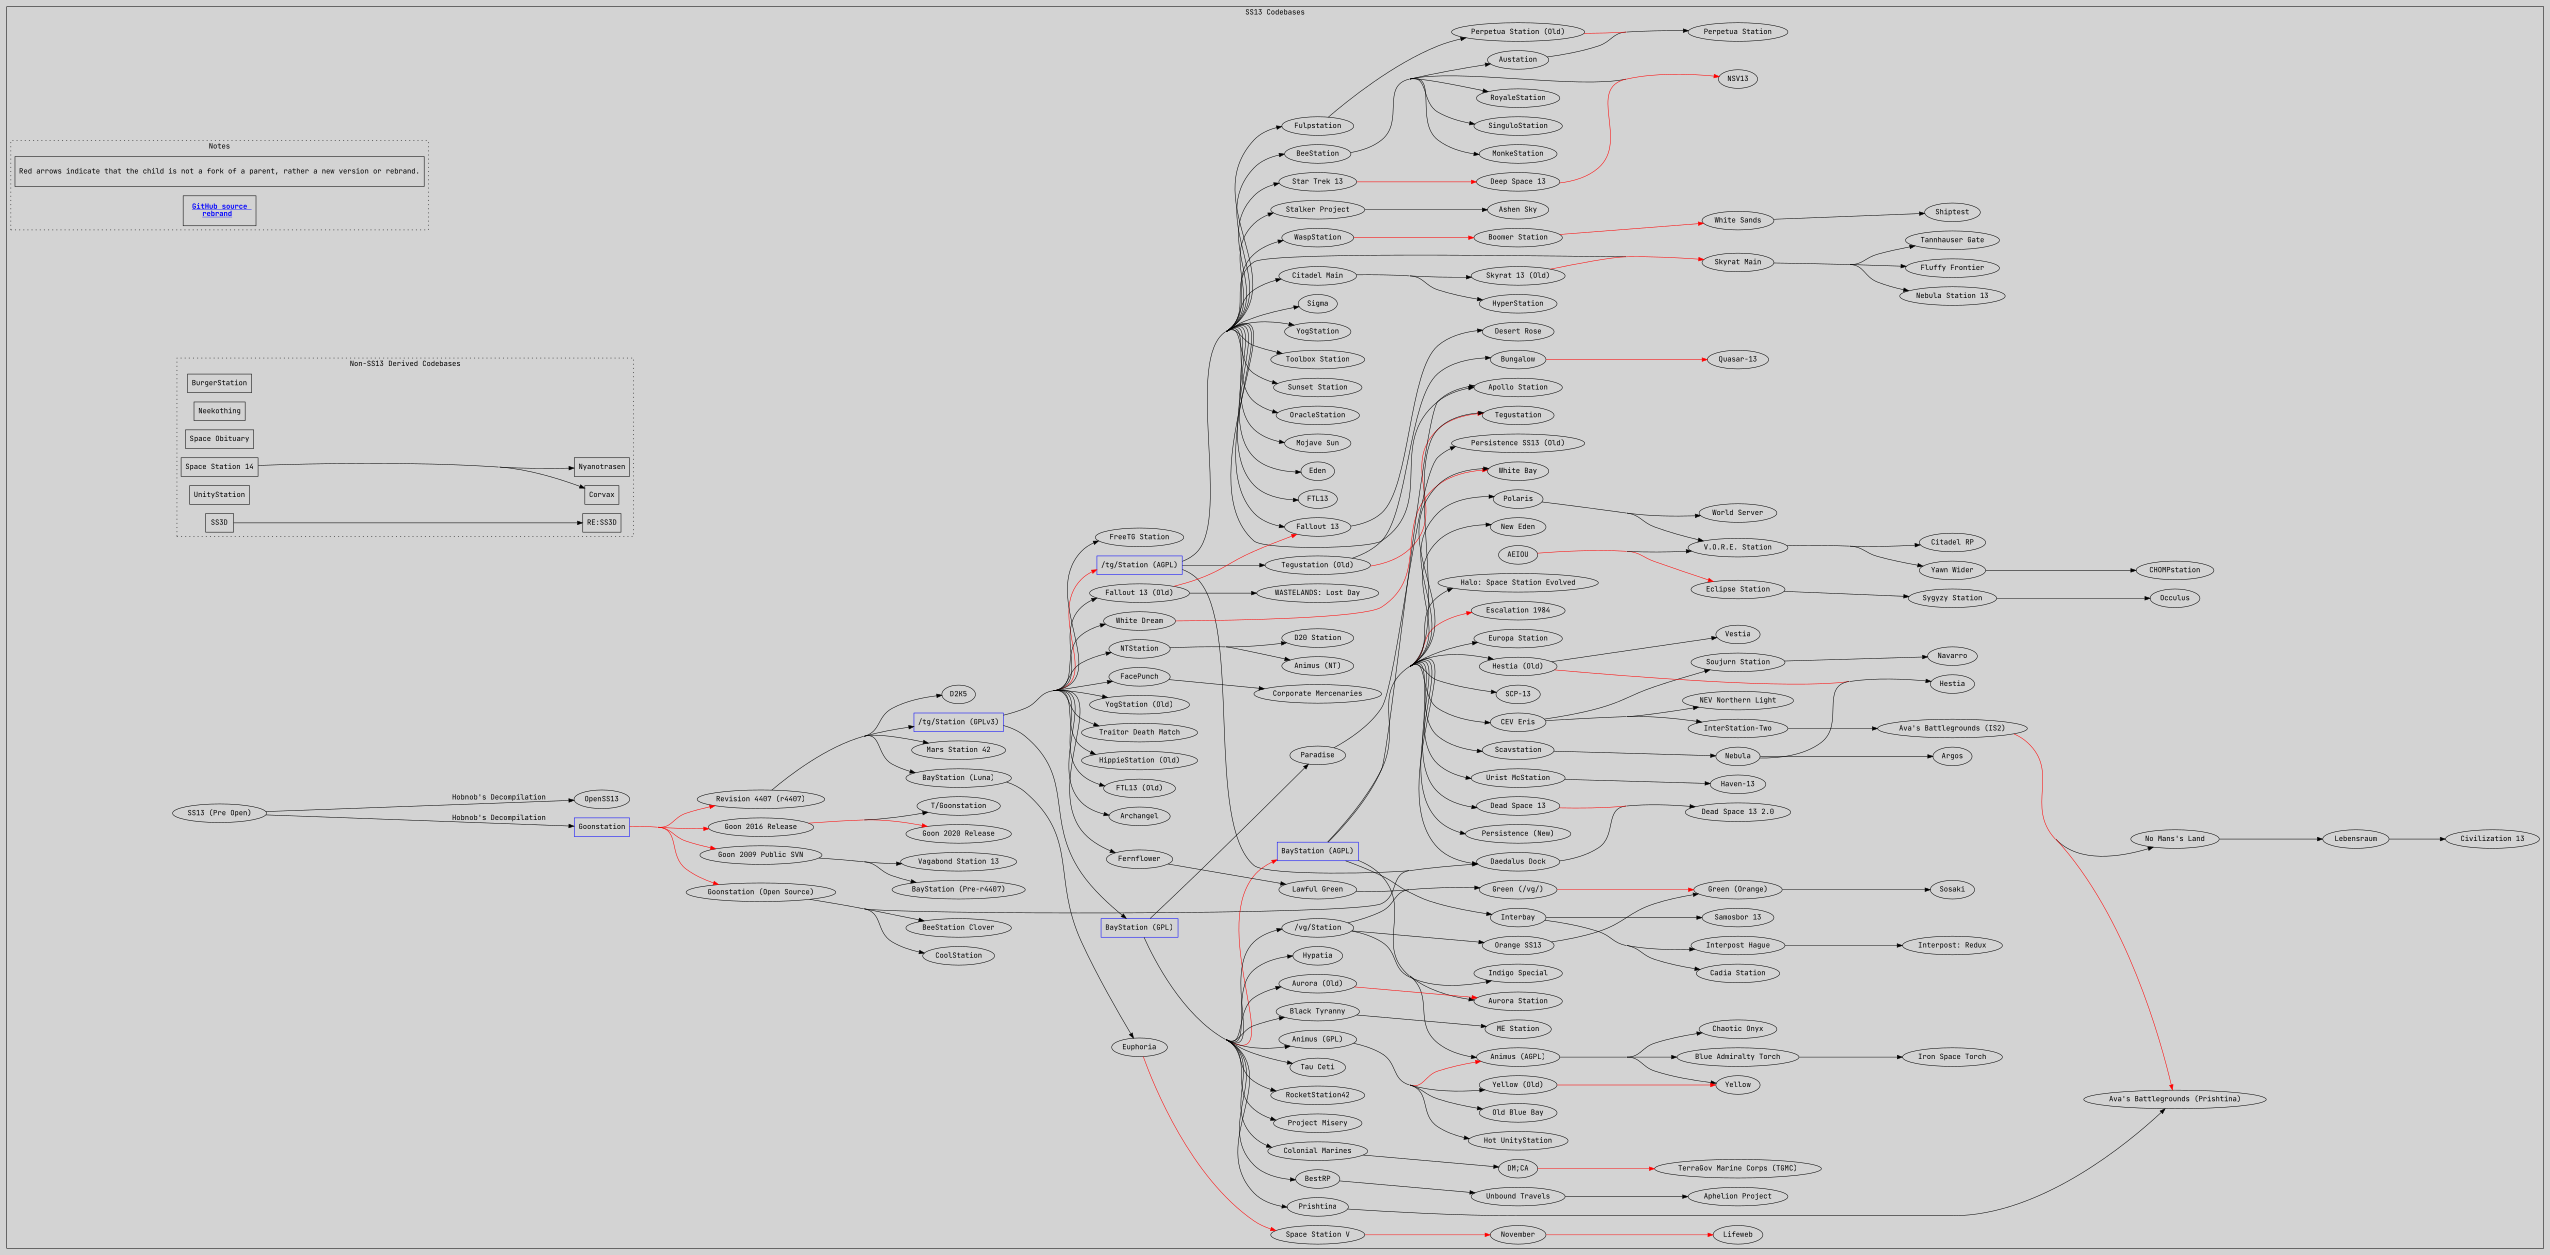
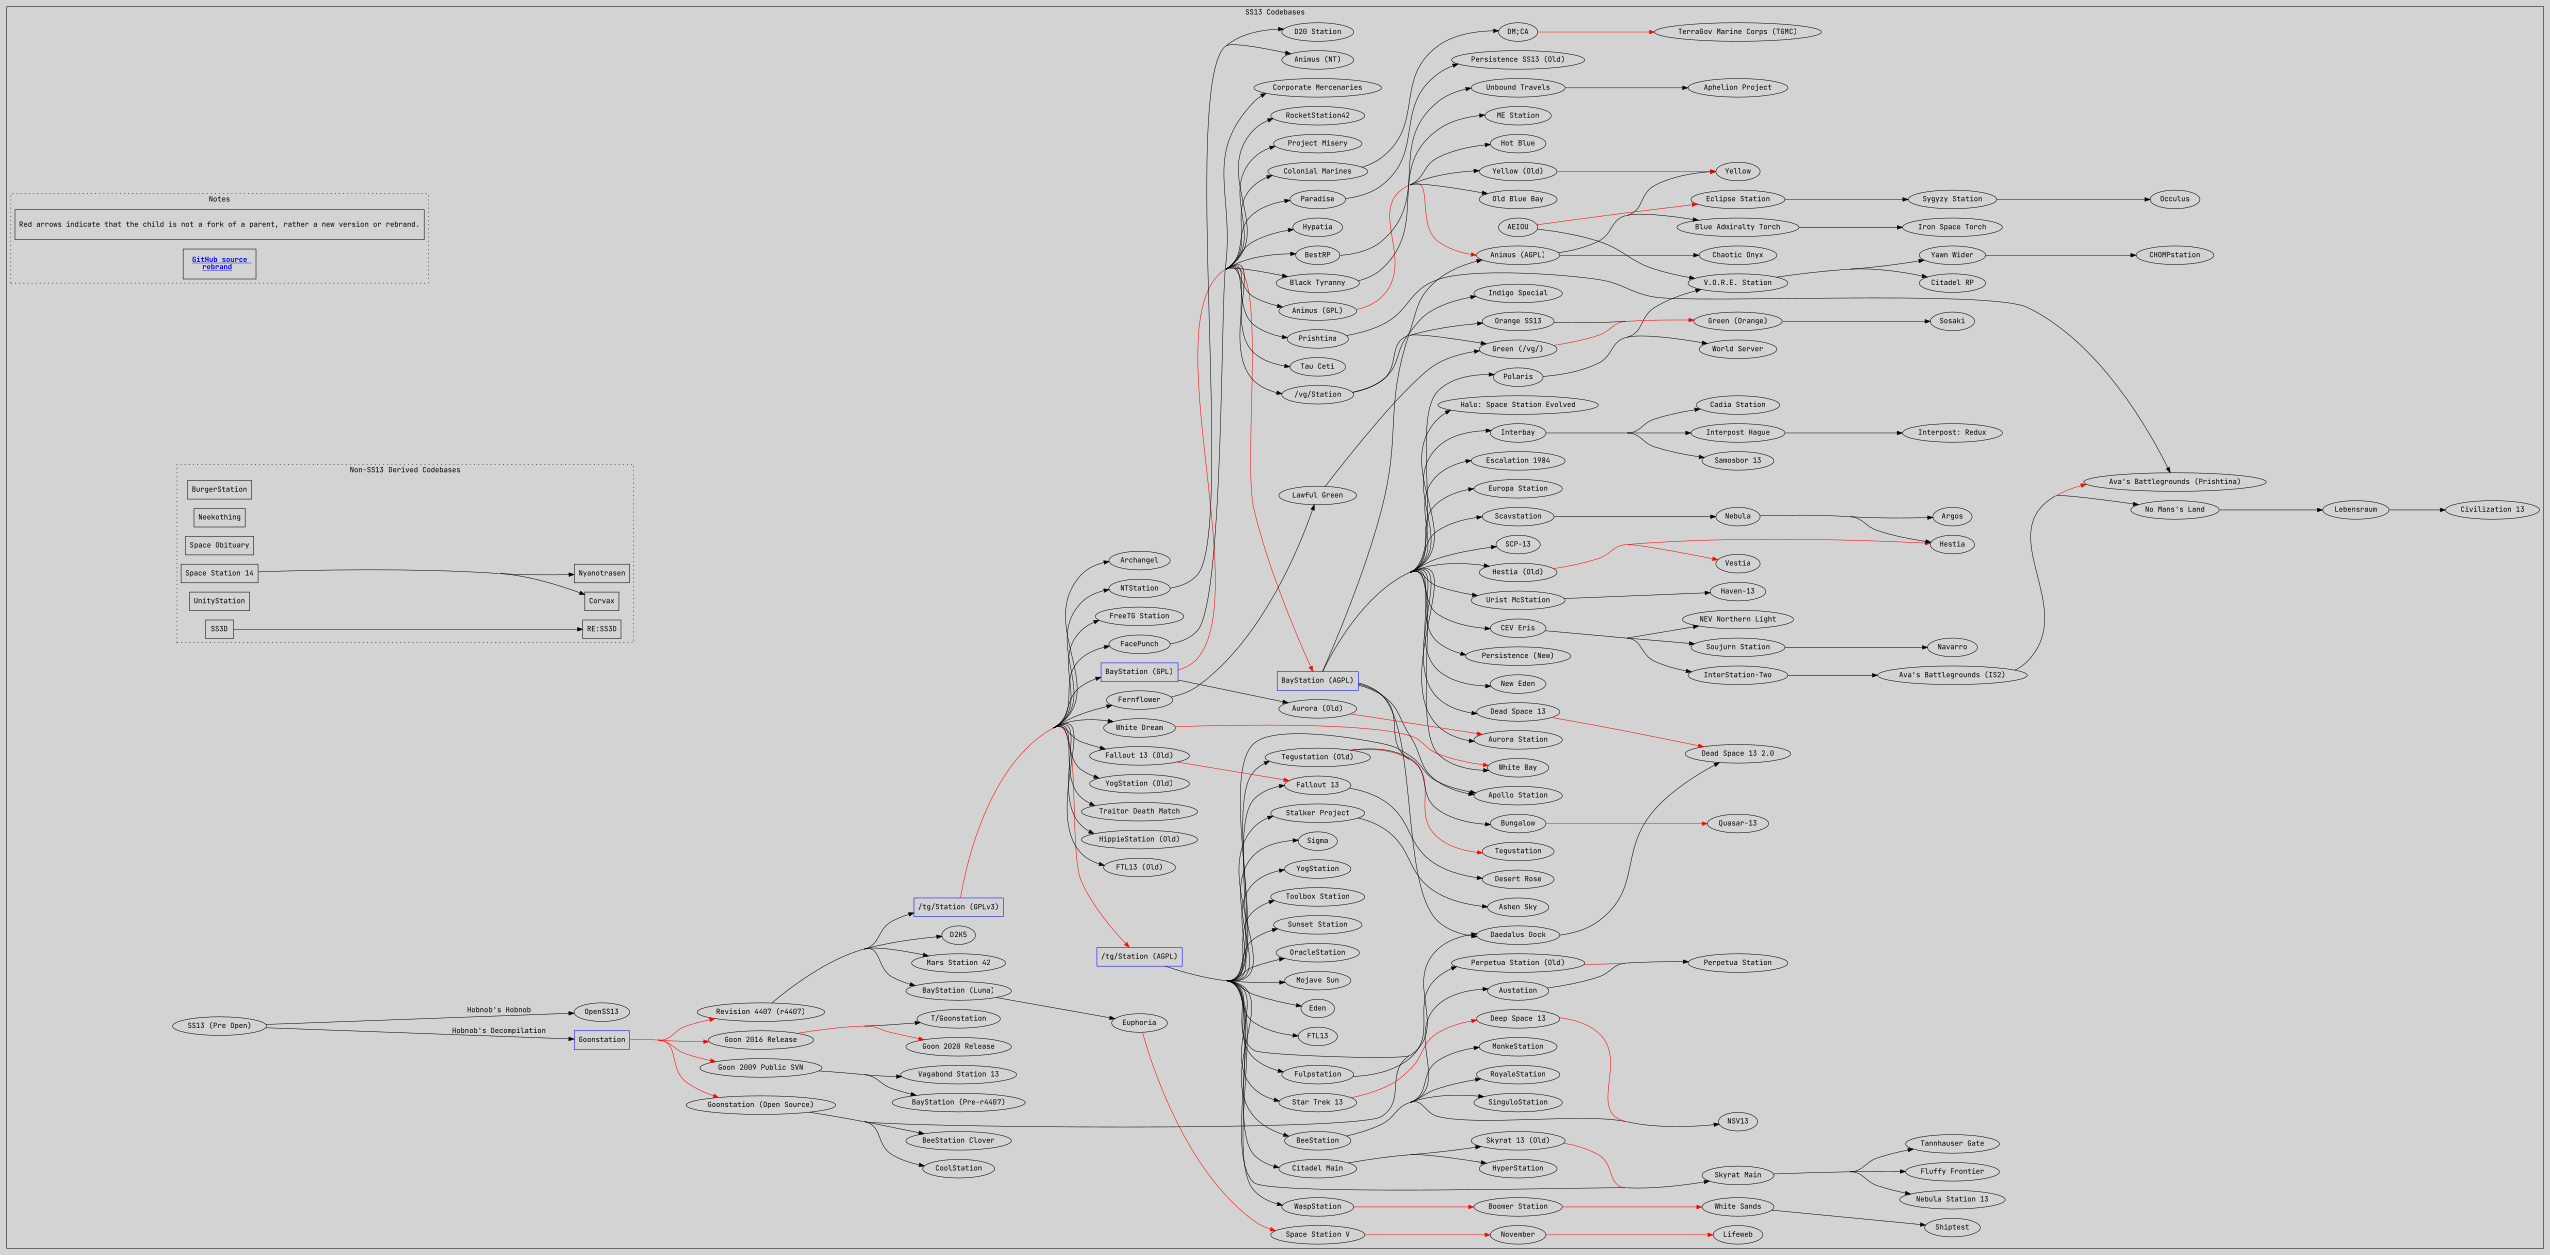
(1318, 593) -> none
(1438, 625) -> (1432, 483)
(1632, 650) -> (1592, 561)
(499, 797) -> (499, 1010)
(1518, 1141) -> (1518, 144)
